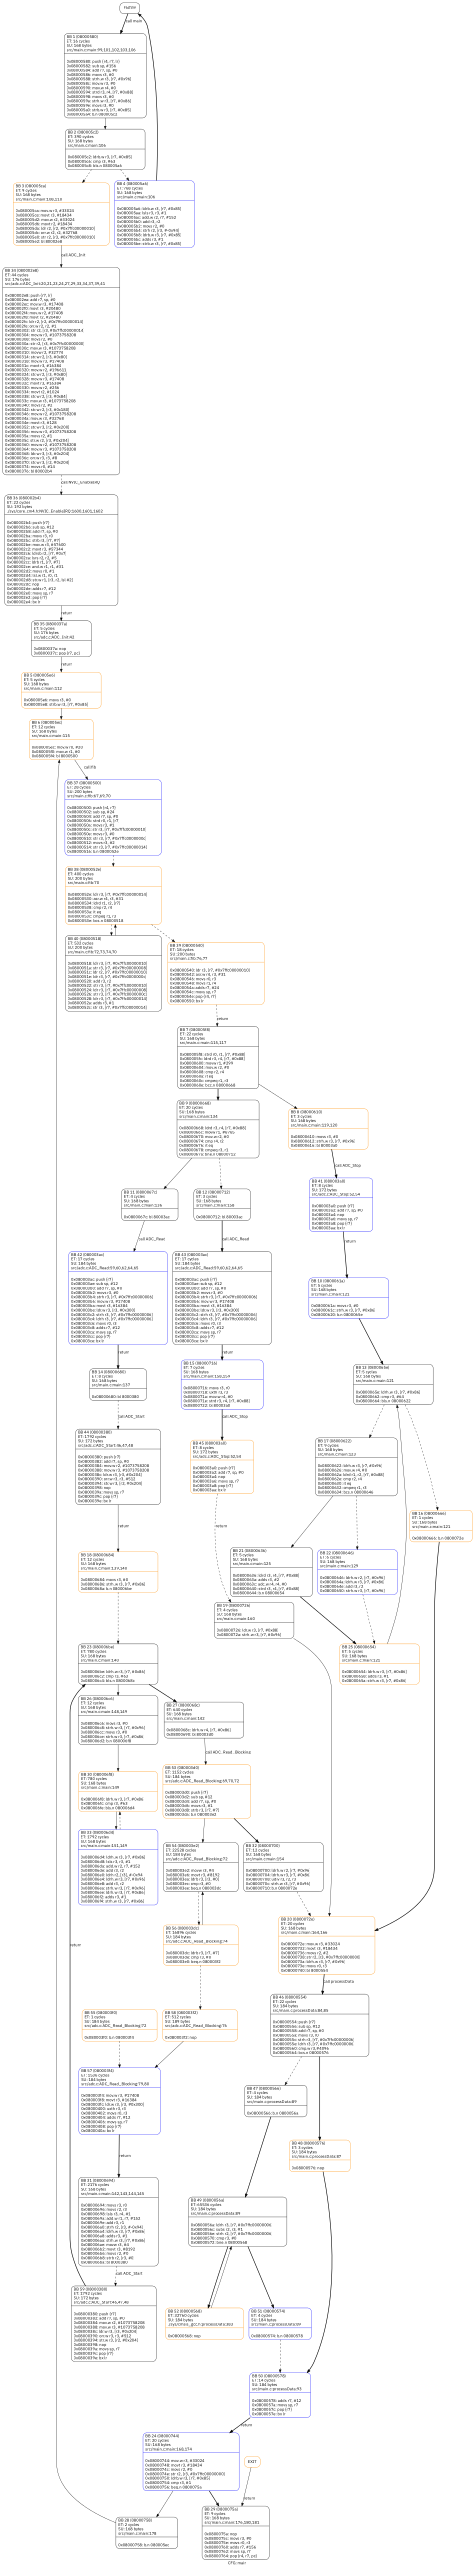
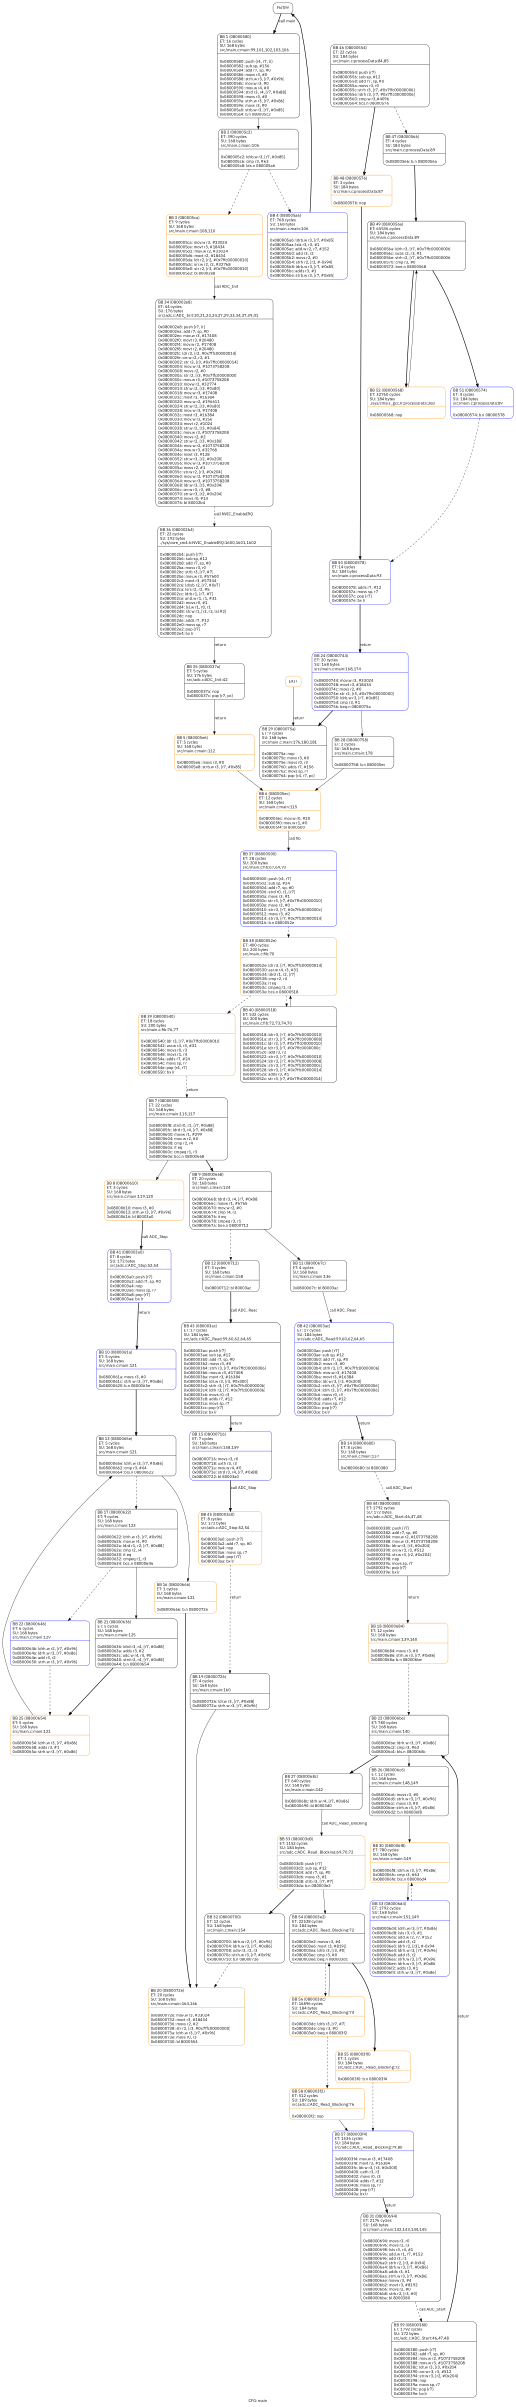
(424, 1455) -> (187, 1524)
(323, 1983) -> none
none -> (372, 2003)
